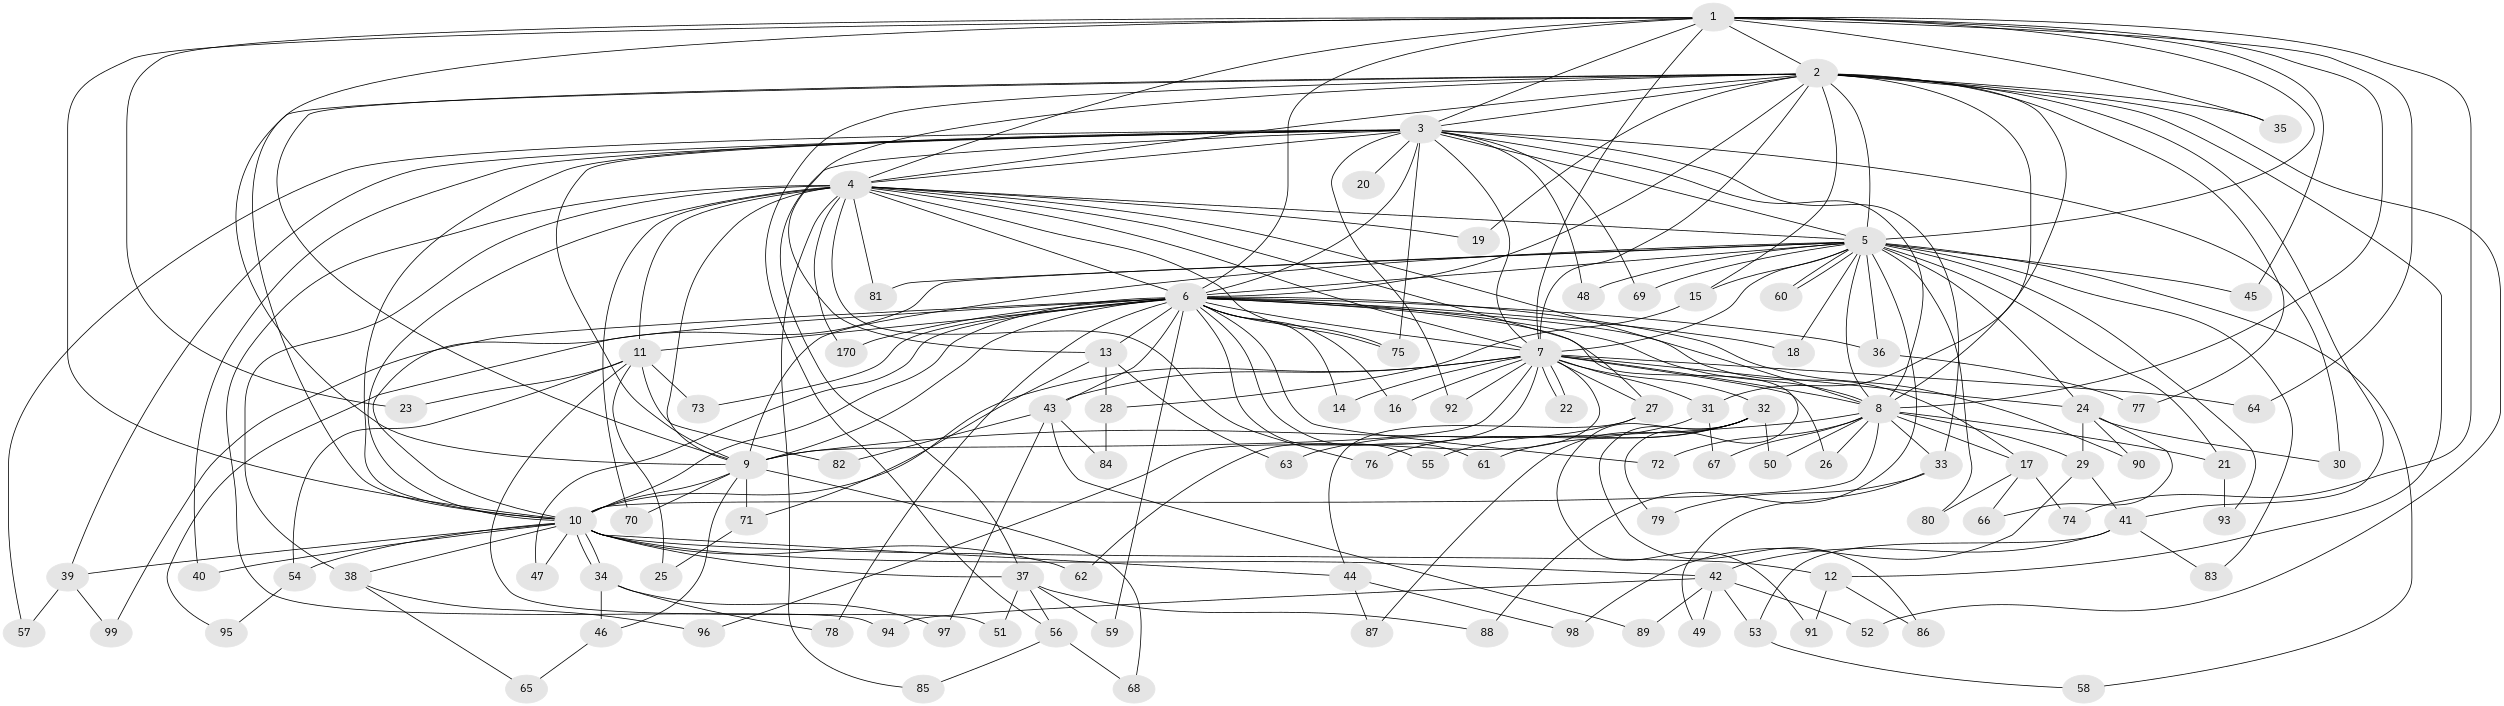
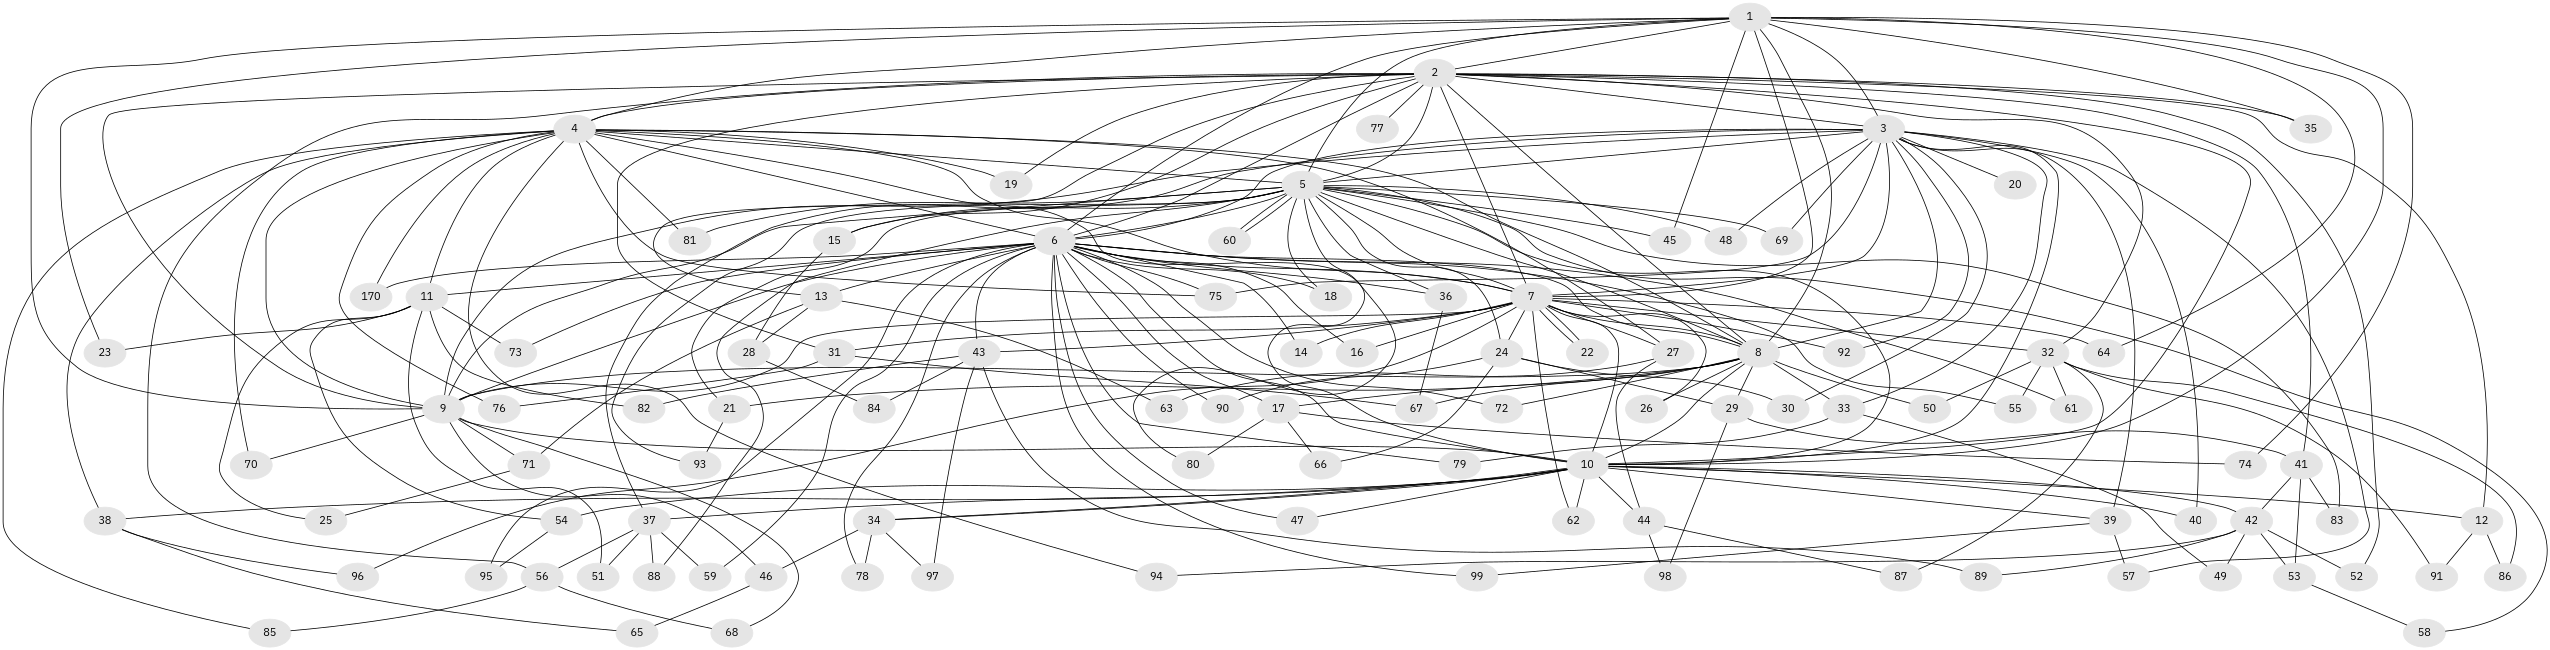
none -> (1901, 113)
(1136, 157) -> none
(2013, 372) -> (1430, 357)
